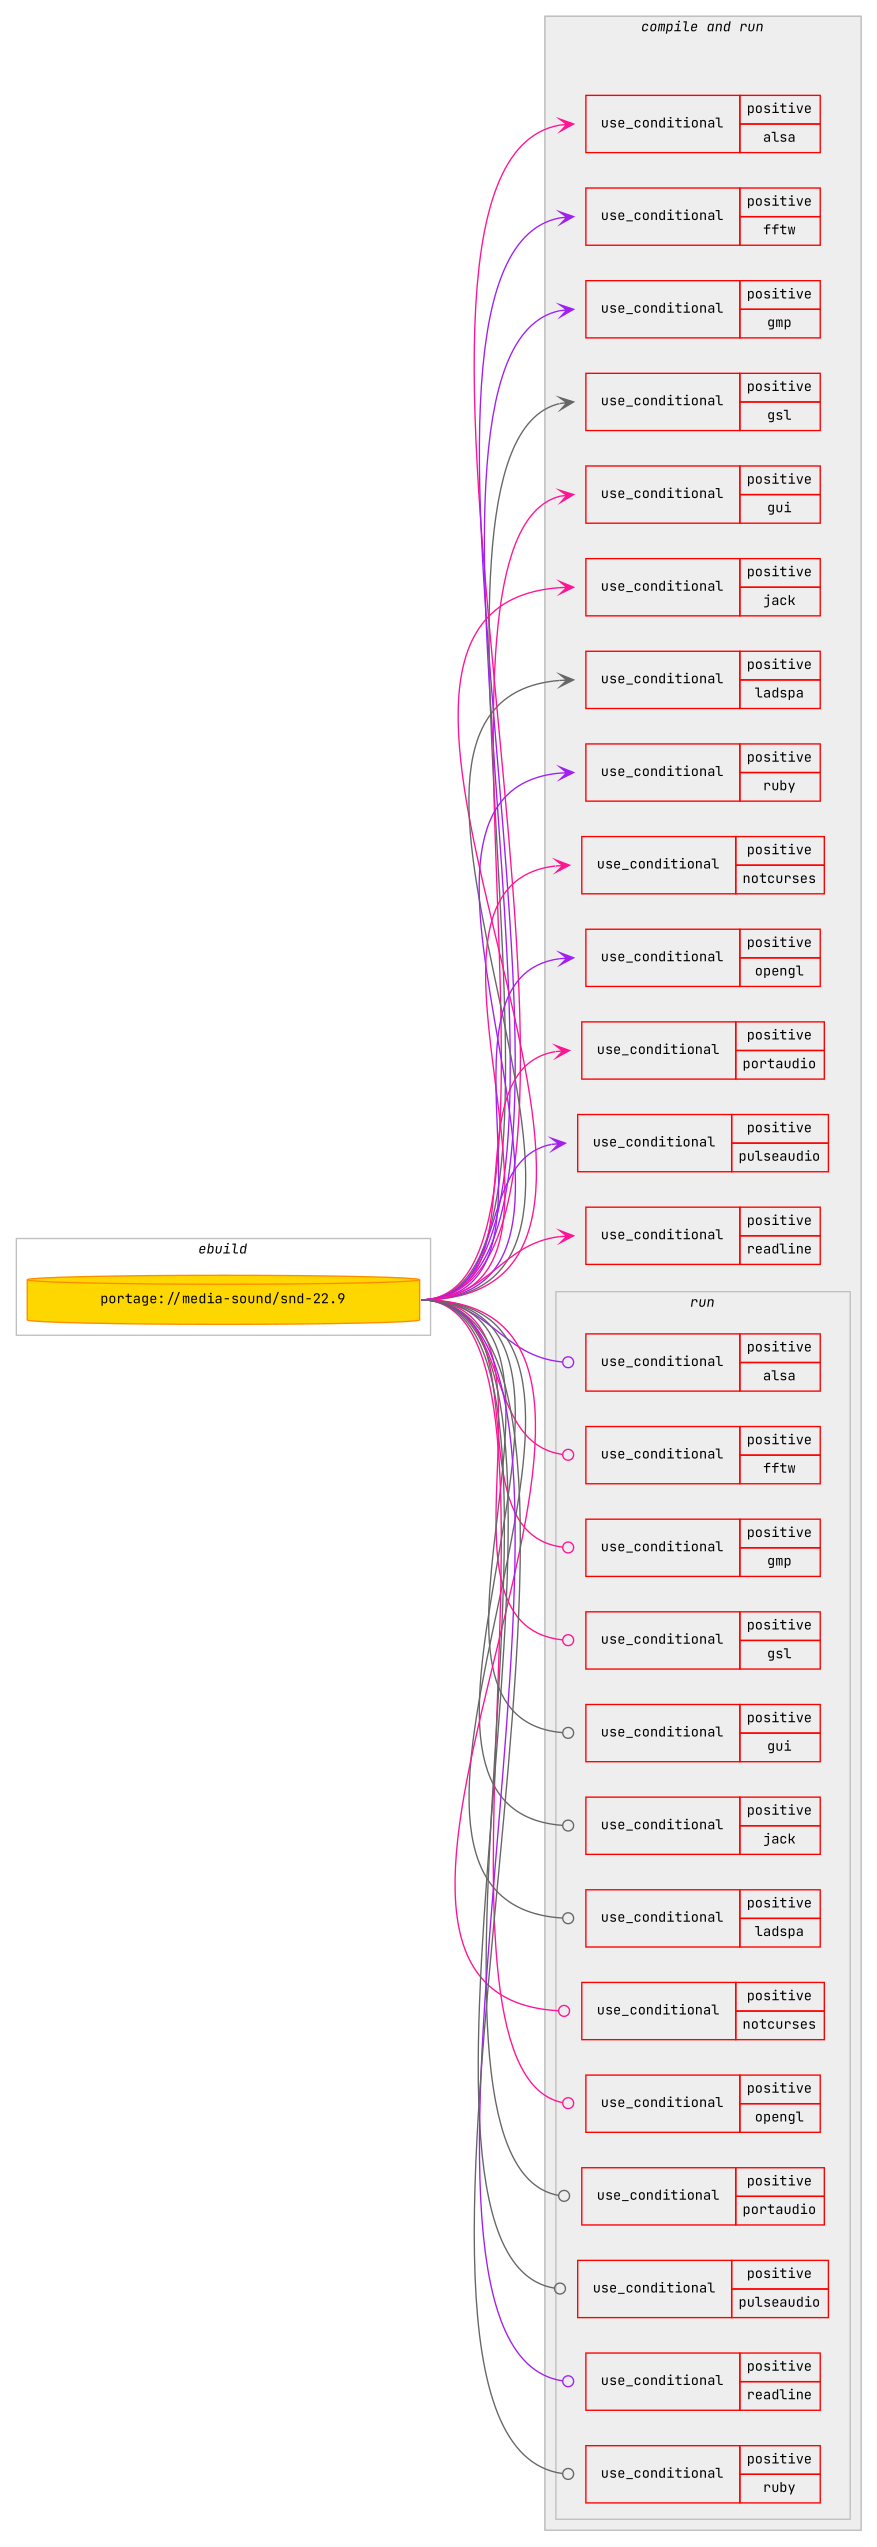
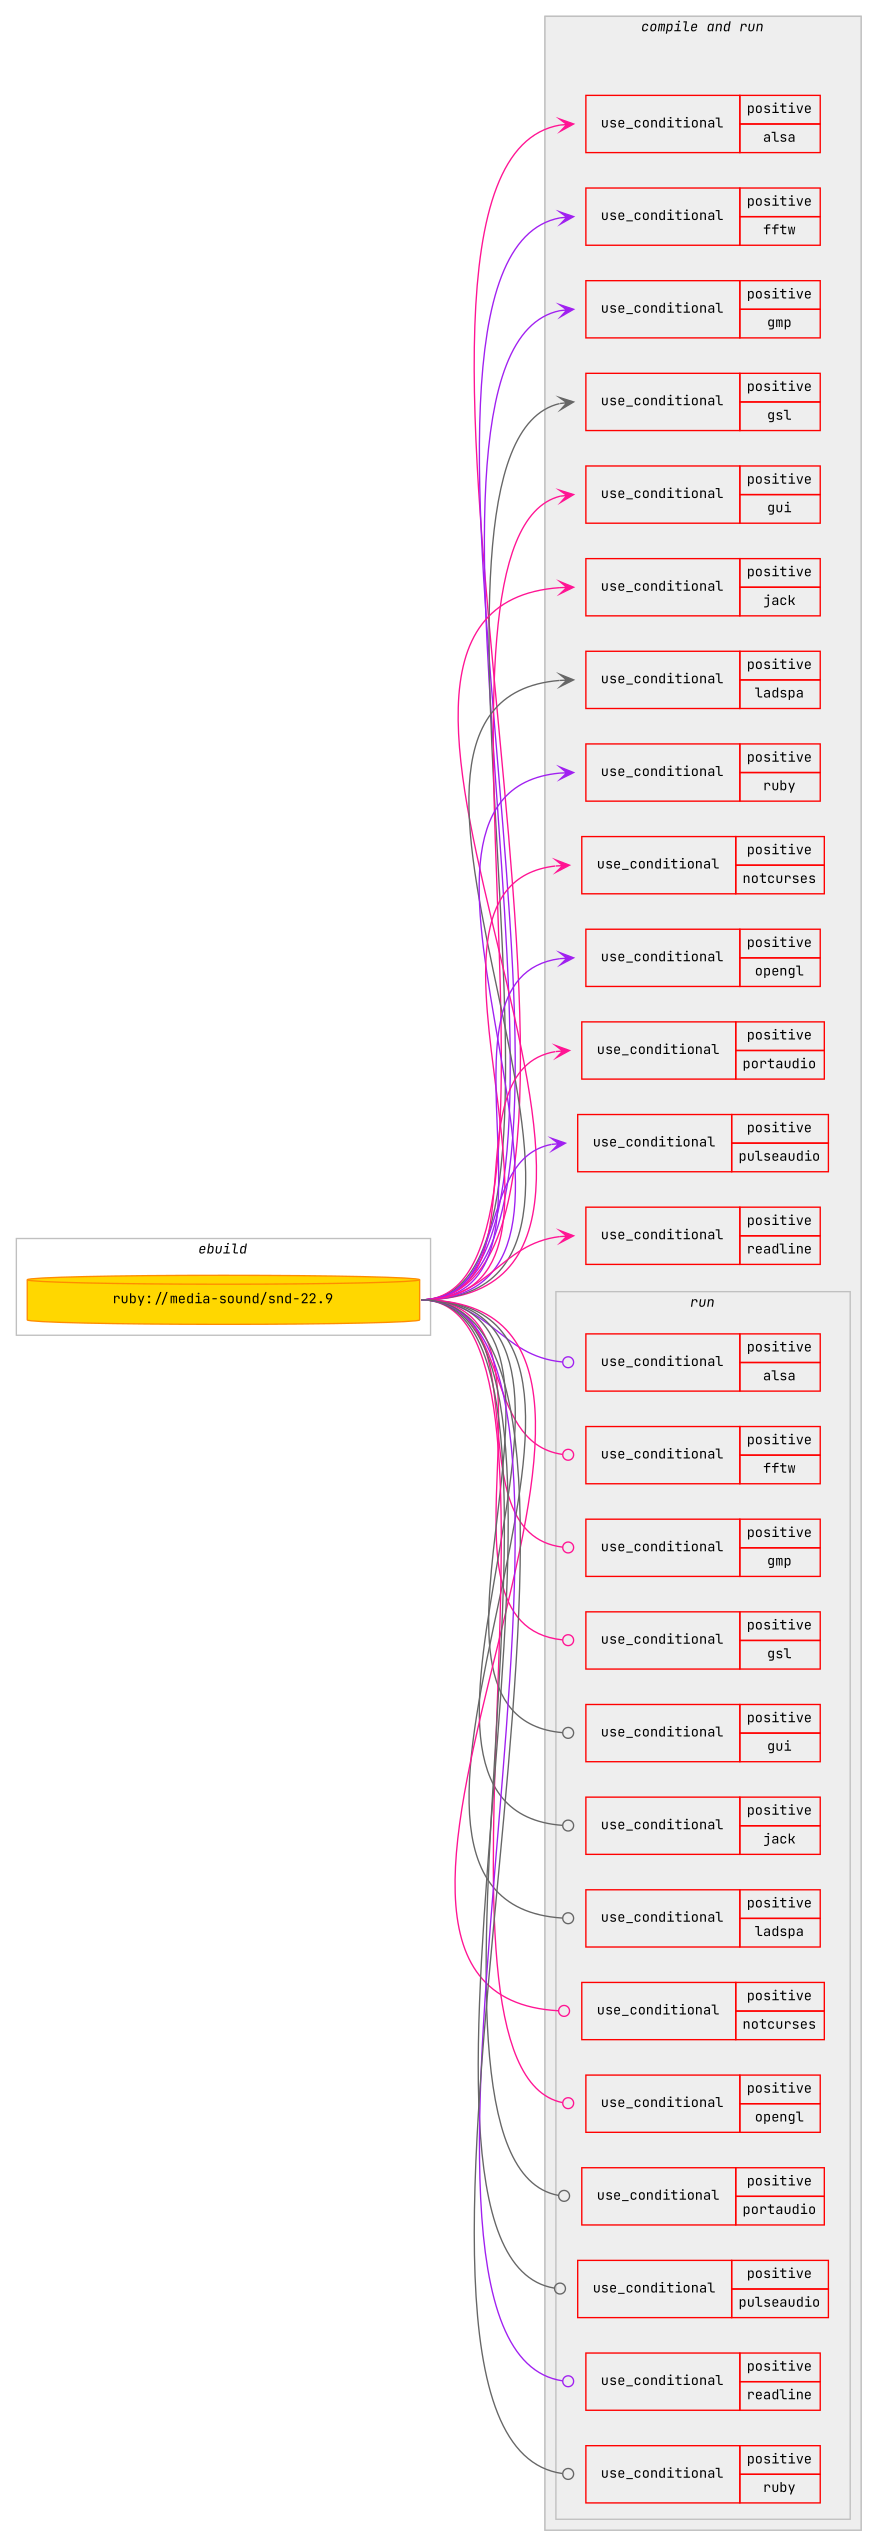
(223, 1300) -> (223, 1300)
